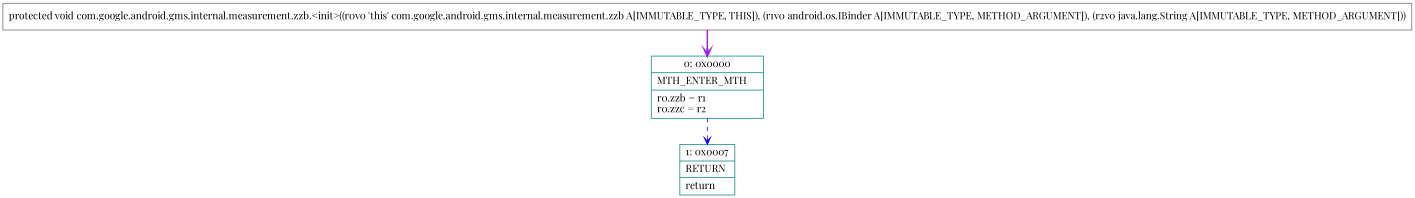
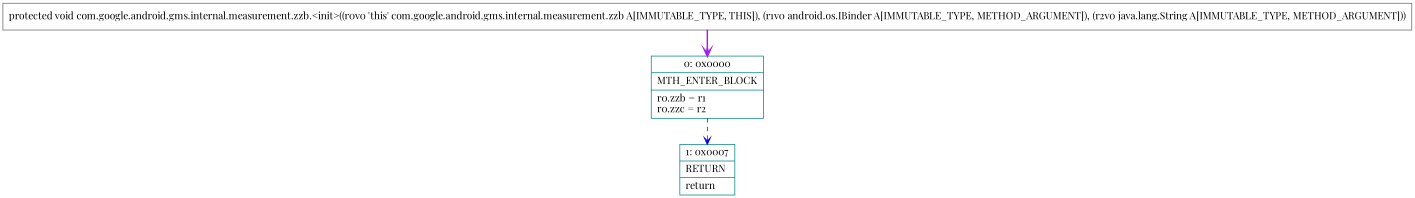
(702, 81) -> (707, 81)
